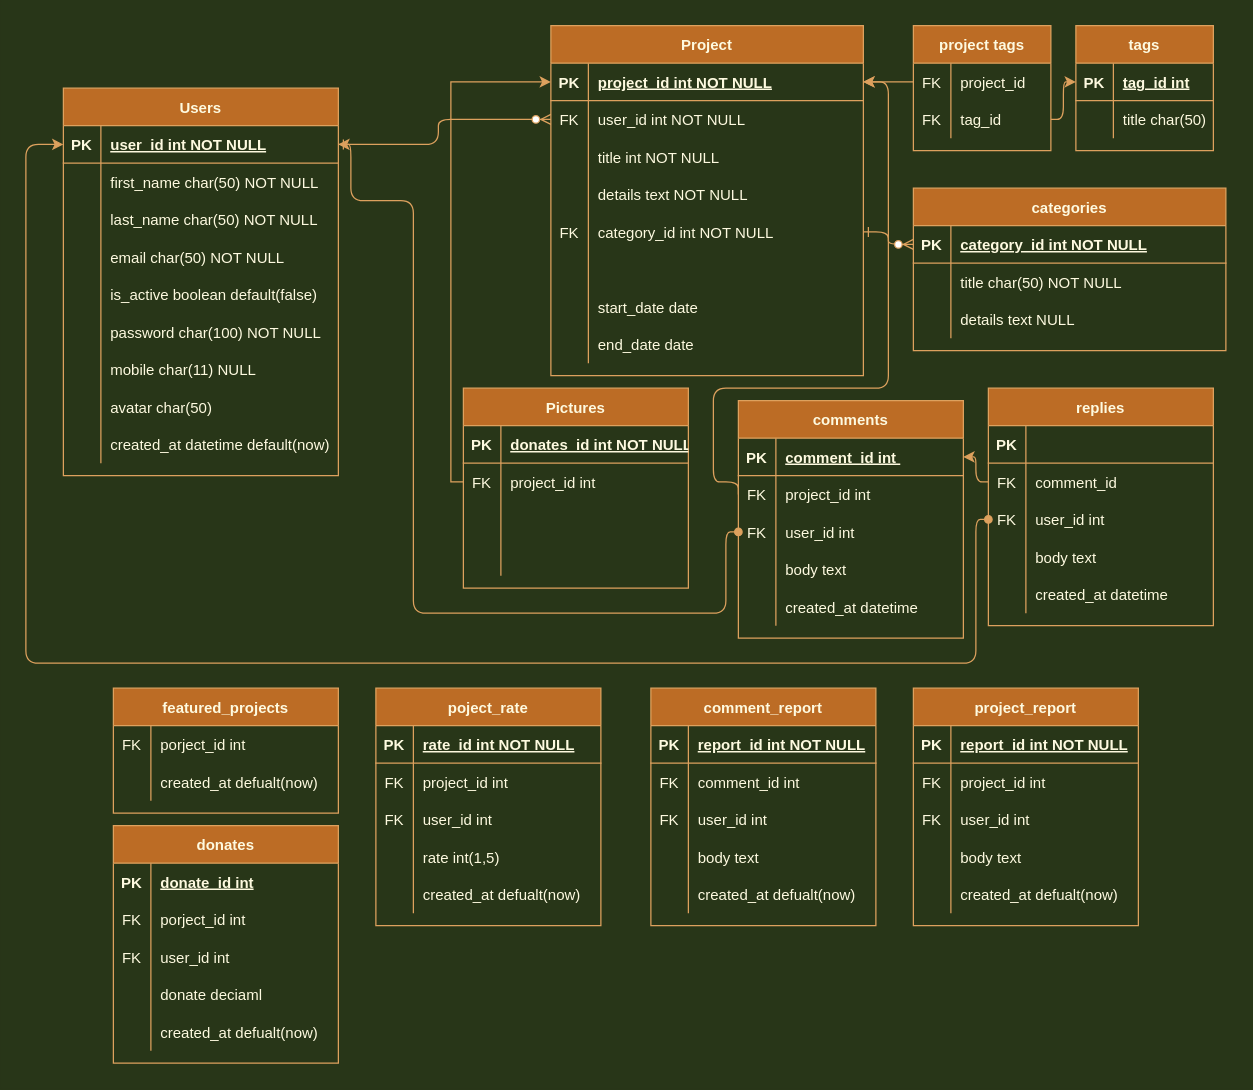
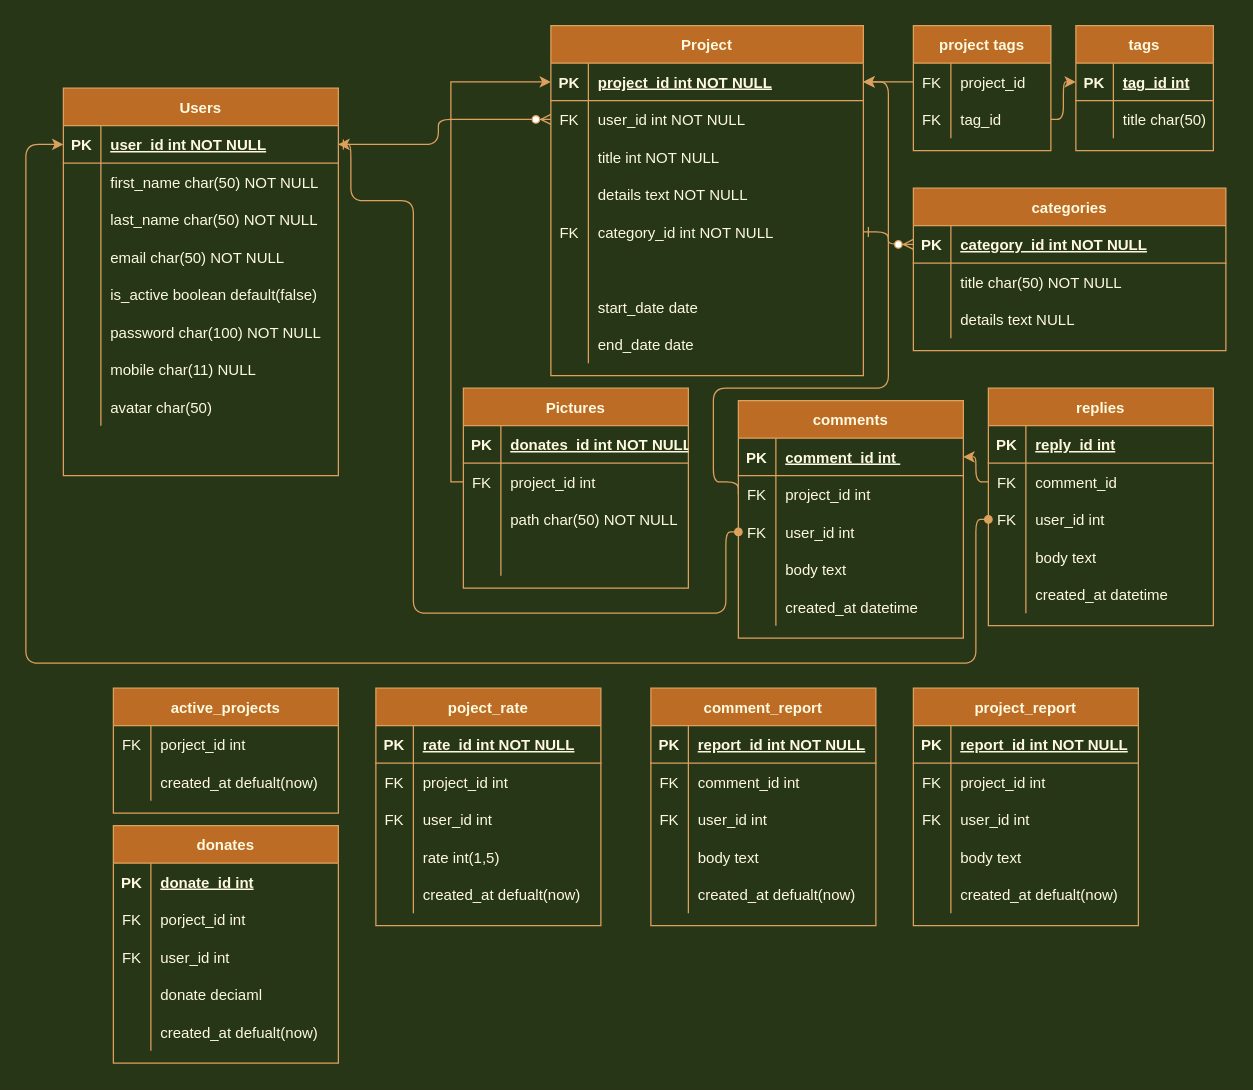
(219, 444) -> none
none -> (1119, 444)
none -> (594, 519)
(225, 708) -> (225, 708)
